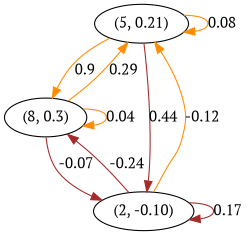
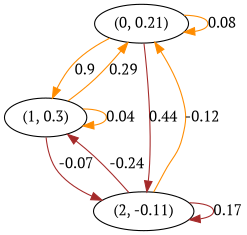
(142, 24) -> (142, 24)
(46, 117) -> (46, 117)
(144, 211) -> (144, 211)
